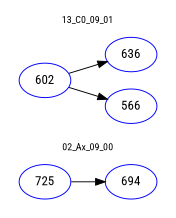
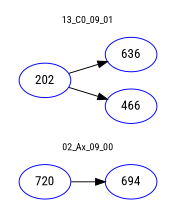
(45, 80) -> (45, 80)
(131, 106) -> (131, 106)
(45, 182) -> (45, 182)
